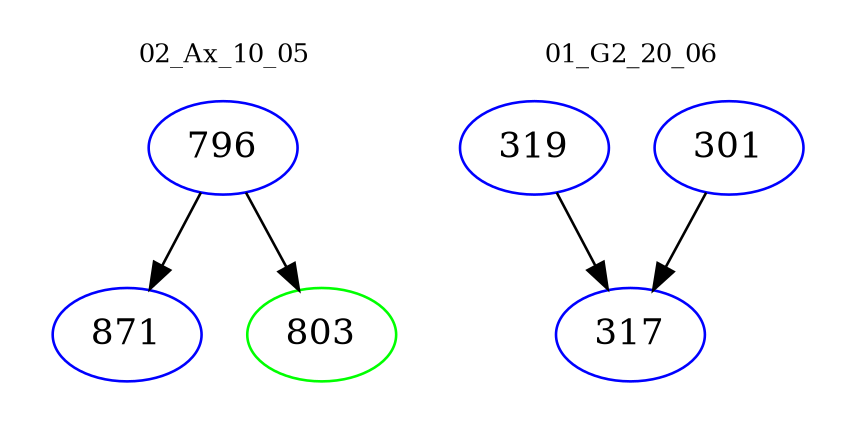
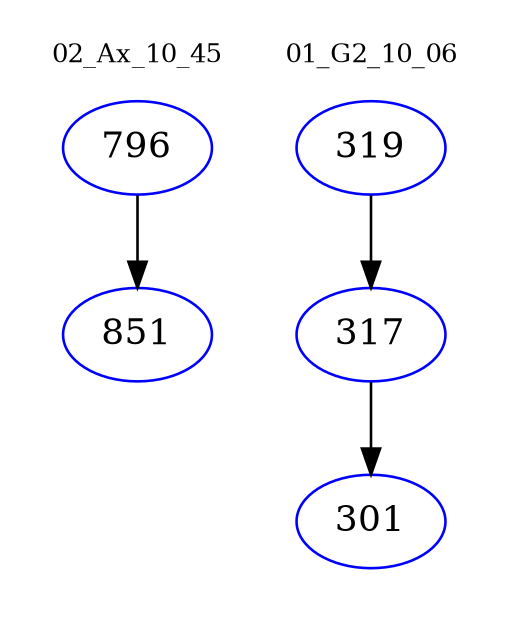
(224, 56) -> (138, 56)
(632, 56) -> (372, 56)
(686, 230) -> (371, 415)
(127, 335) -> (138, 335)
(322, 335) -> none
